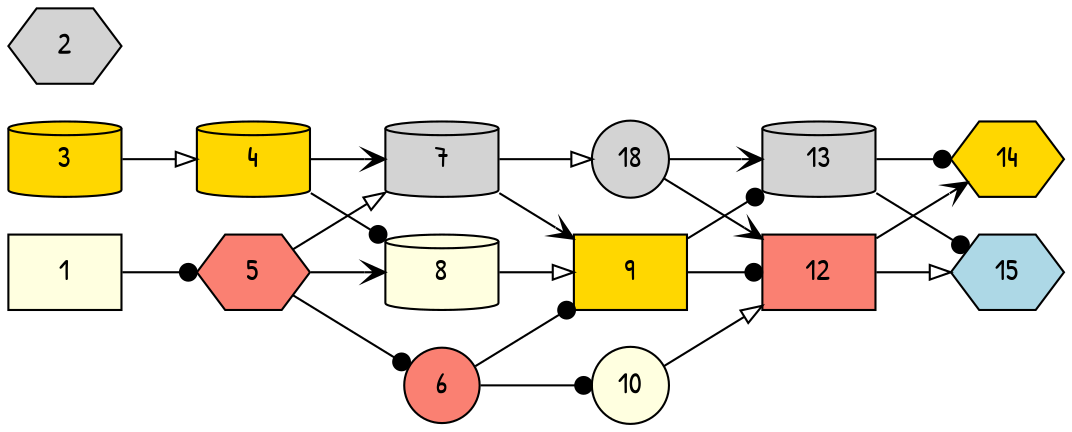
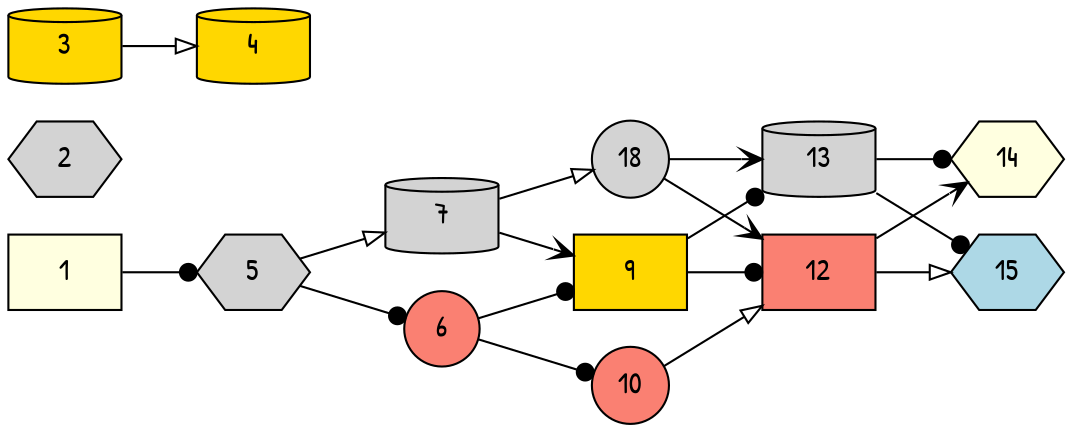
(337, 159) -> none
(1007, 159) -> (1007, 159)
(253, 272) -> (253, 272)
(442, 272) -> none
(630, 385) -> (630, 385)
